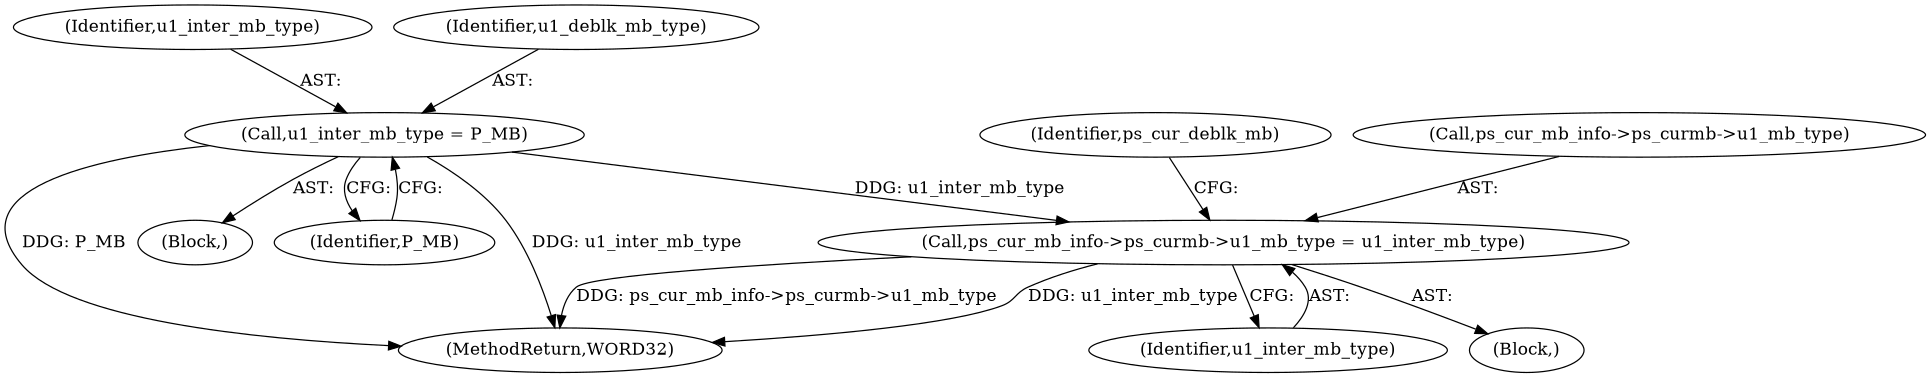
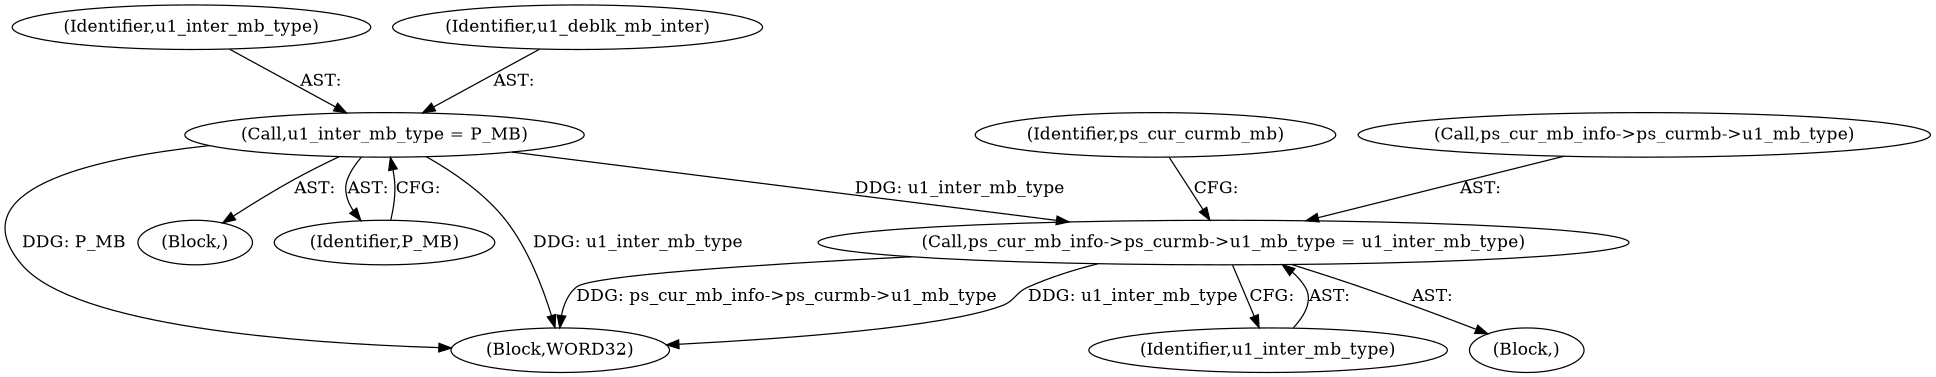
(576, 27) -> (578, 27)
(1155, 135) -> (1155, 135)
(372, 189) -> (371, 189)
(560, 350) -> (560, 350)
